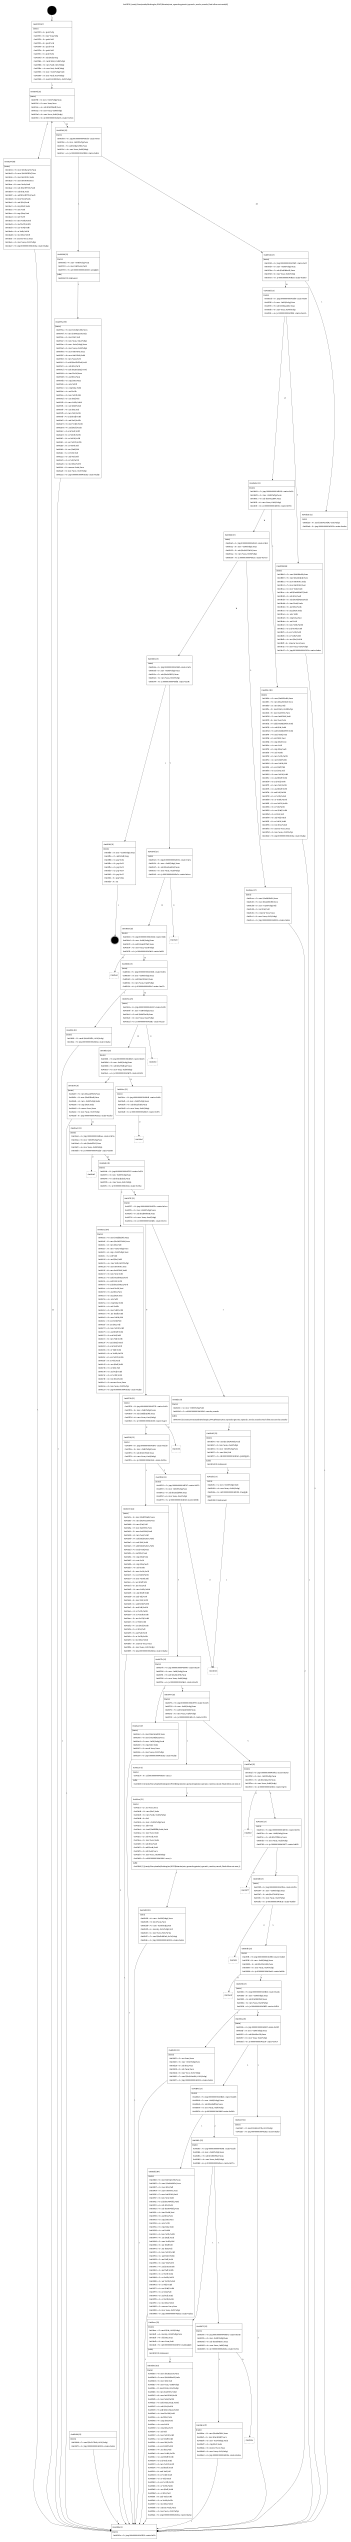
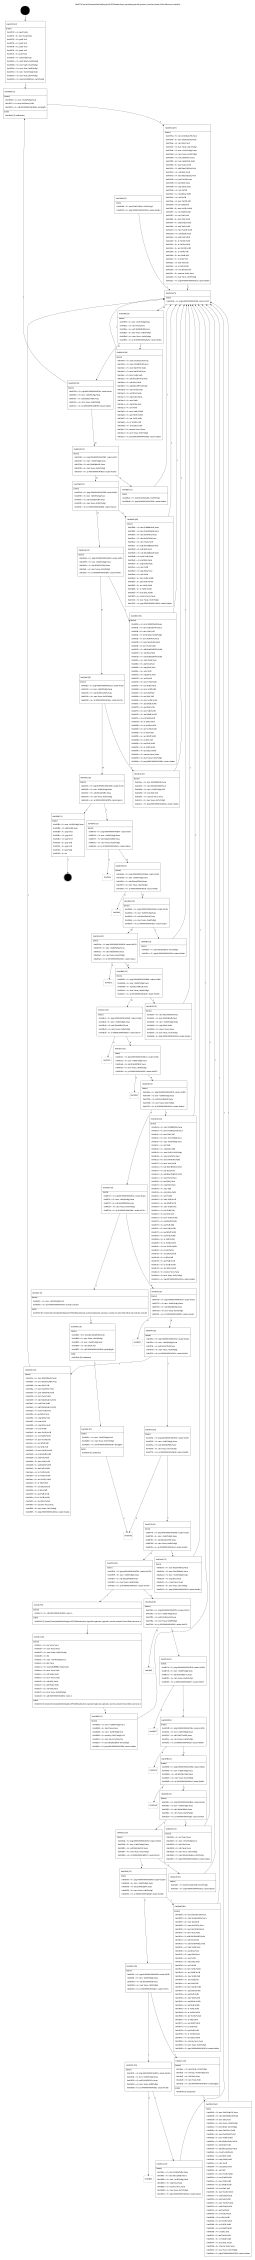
(52, 85) -> (25, 85)
(92, 1121) -> (128, 1040)
